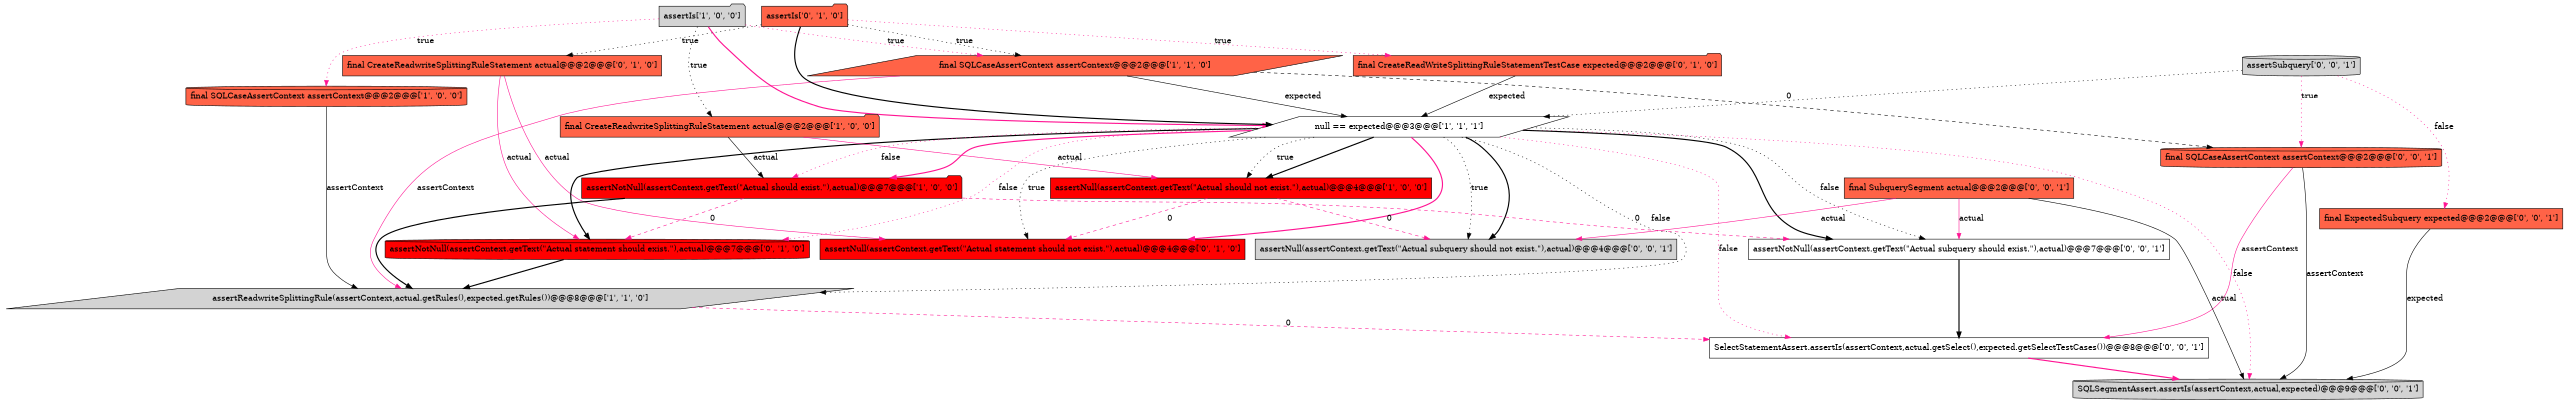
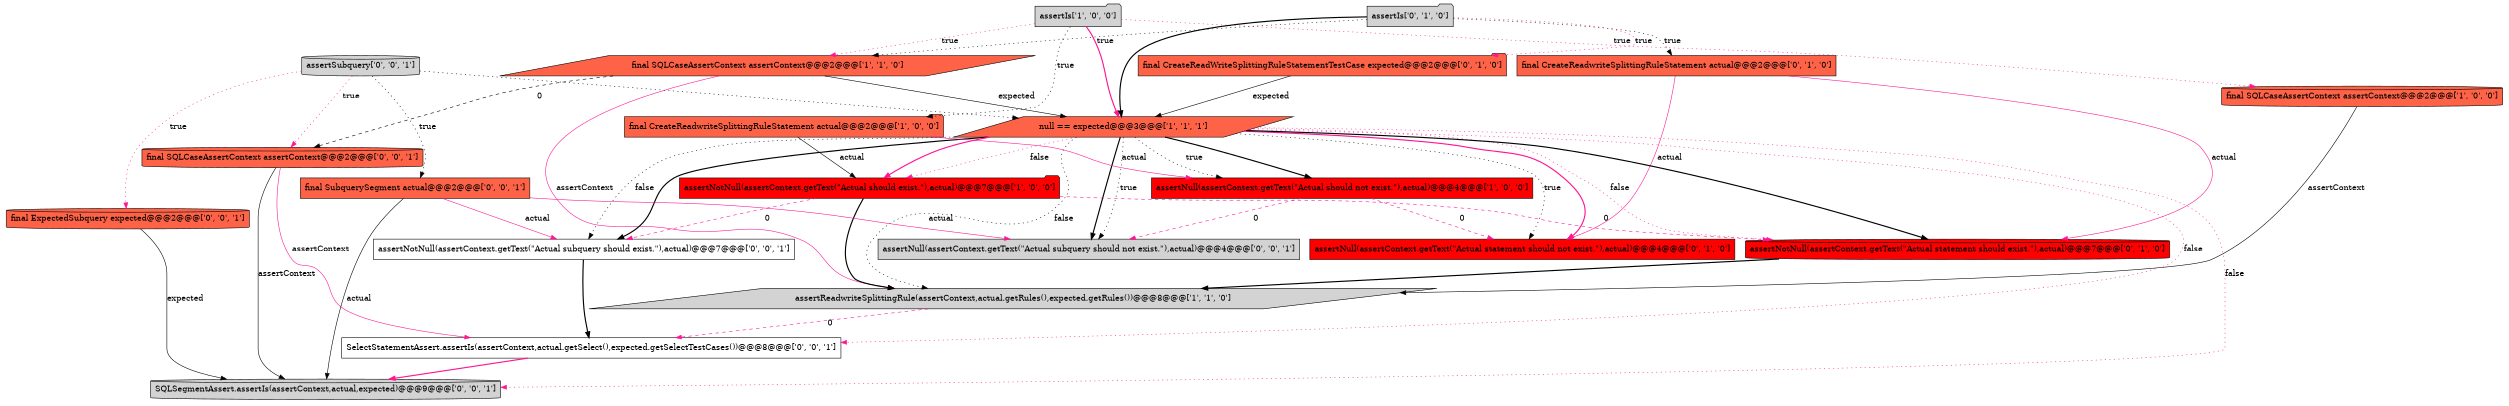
(805, 16) -> (1410, 16)
none -> (406, 115)
(1399, 127) -> (1123, 127)
(2444, 127) -> (178, 127)
(2441, 219) -> (128, 219)
